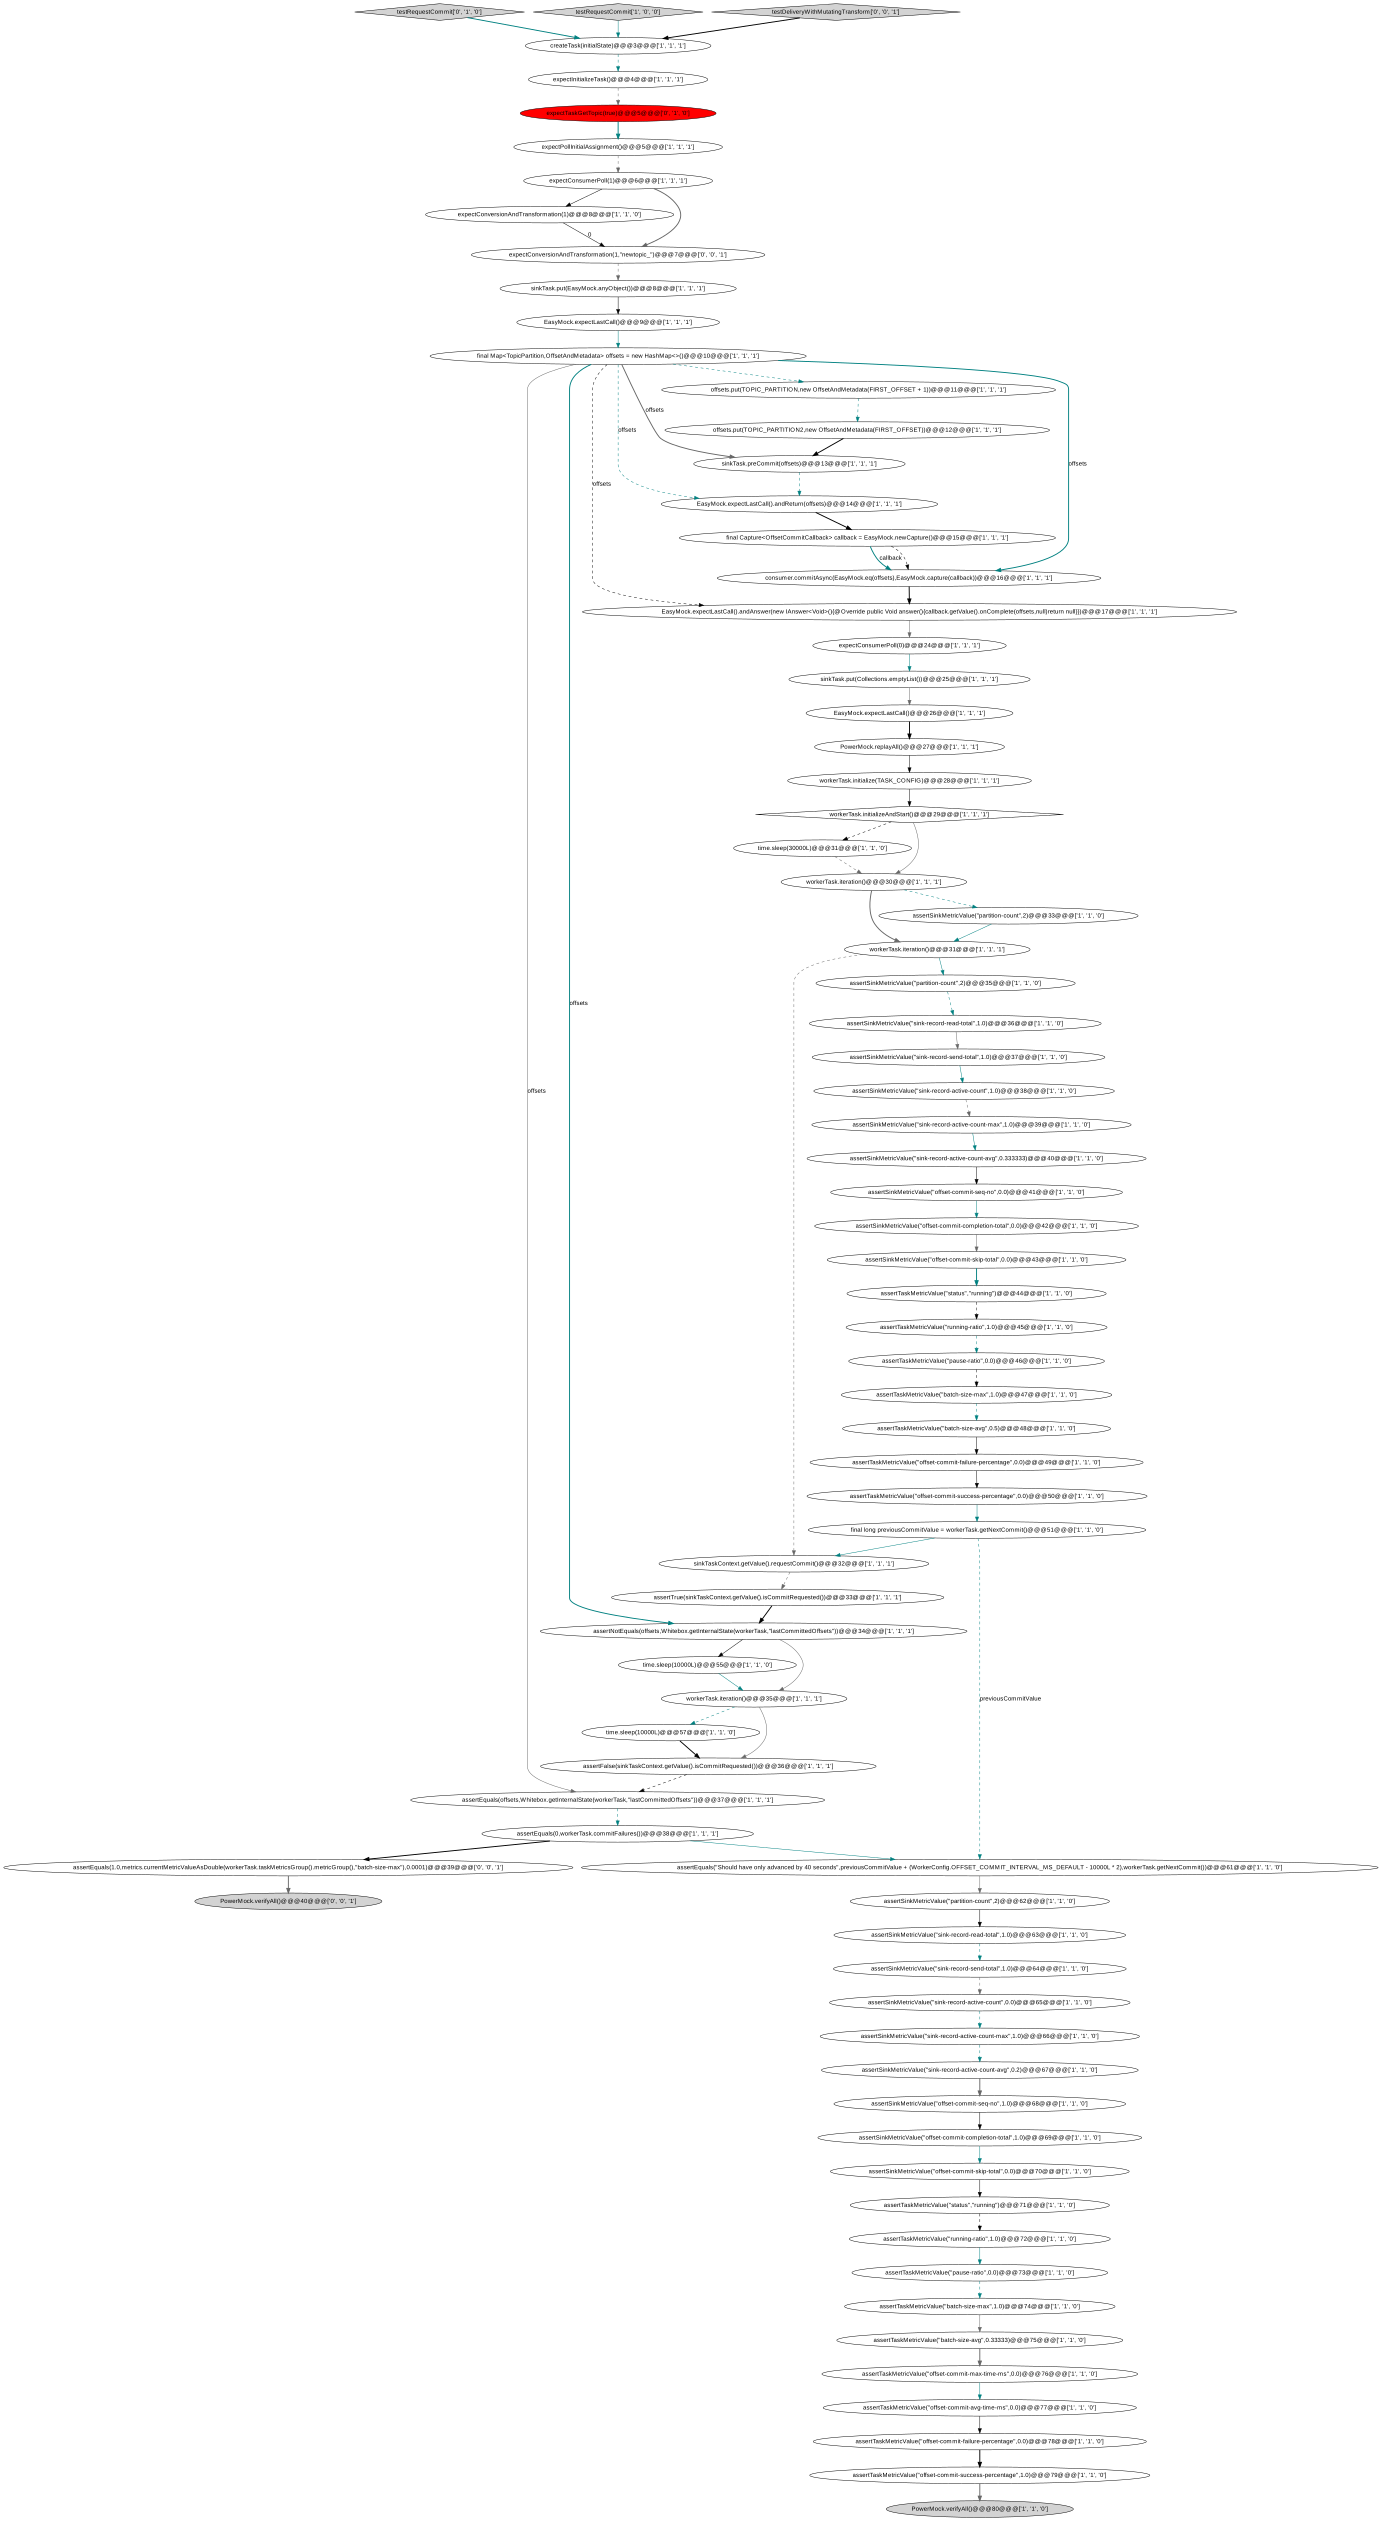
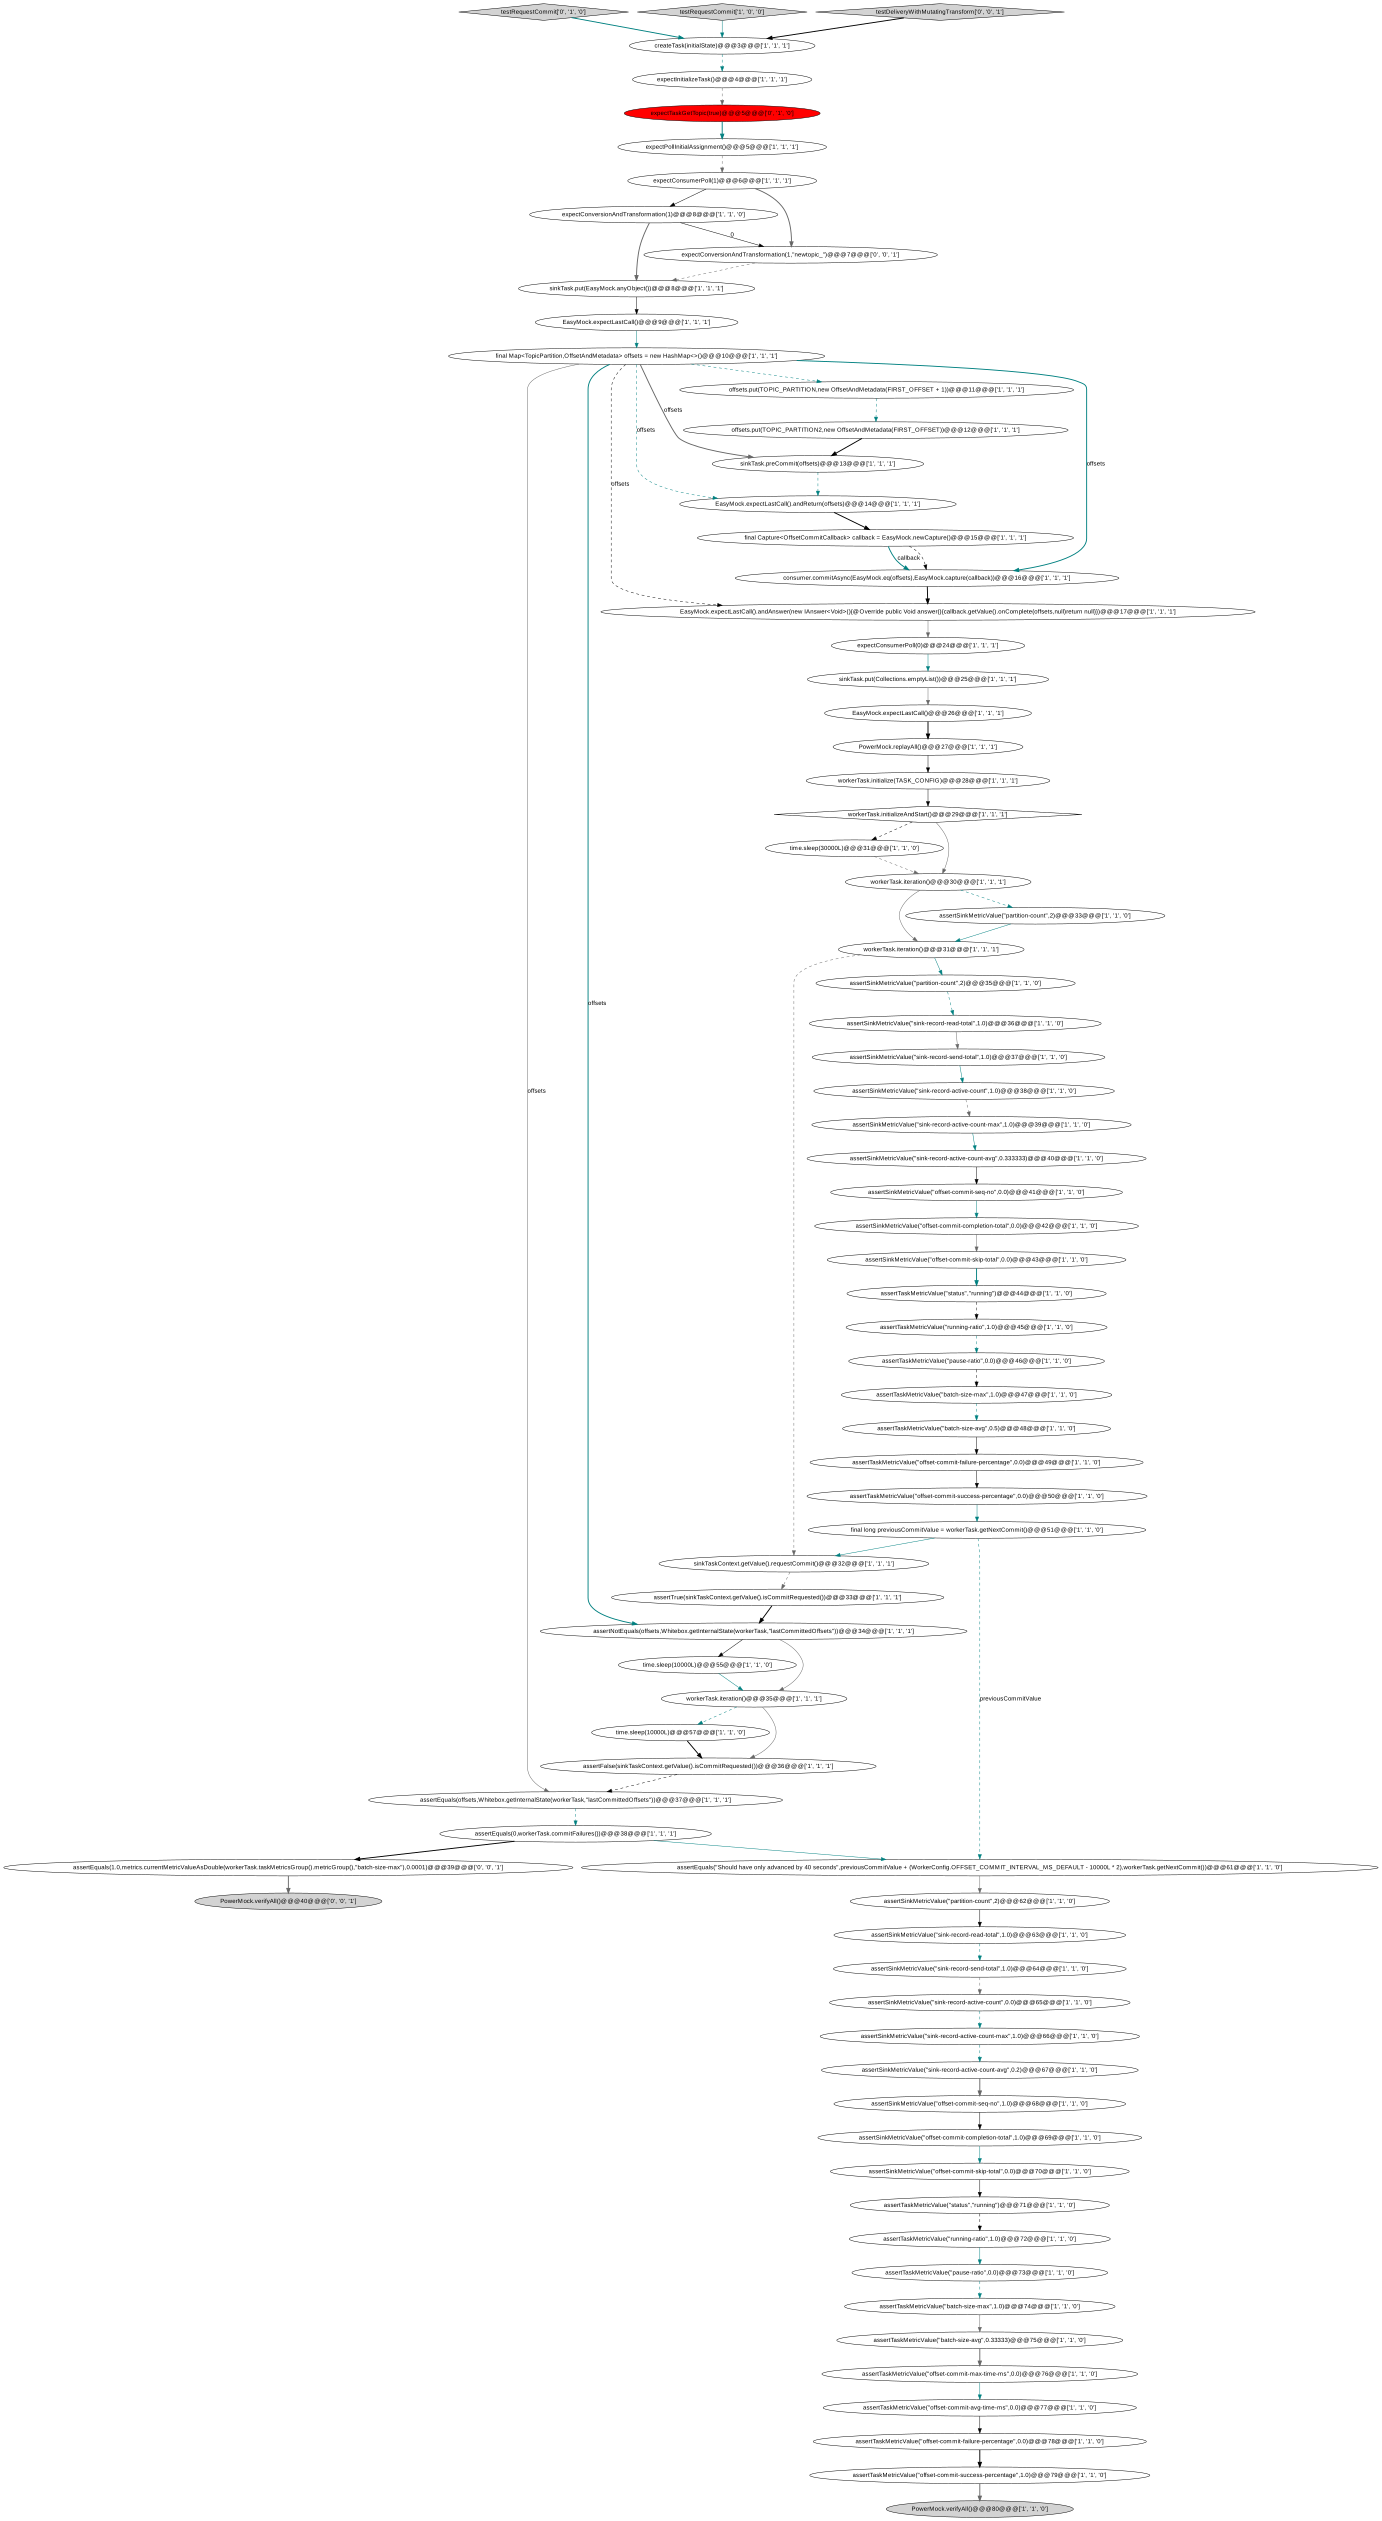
none -> (639, 248)
(873, 920) -> (900, 913)
